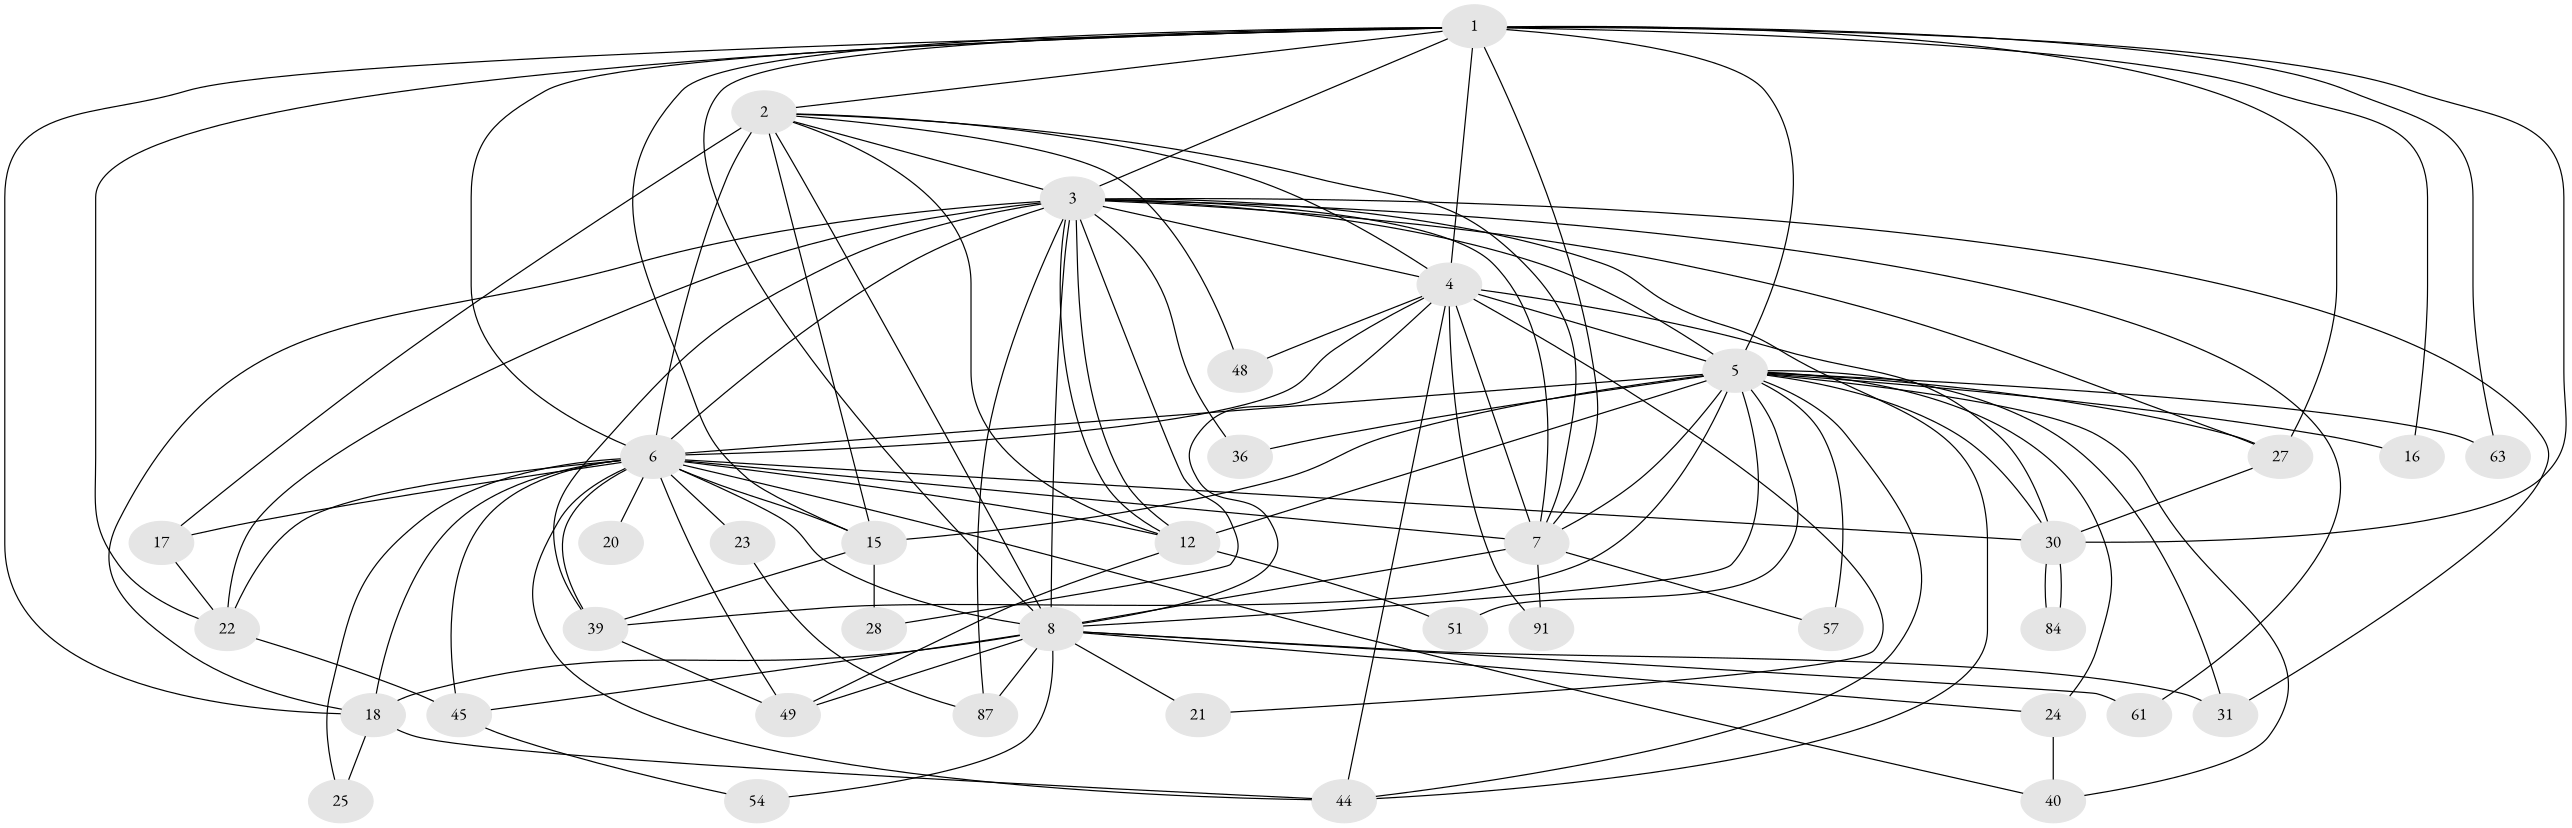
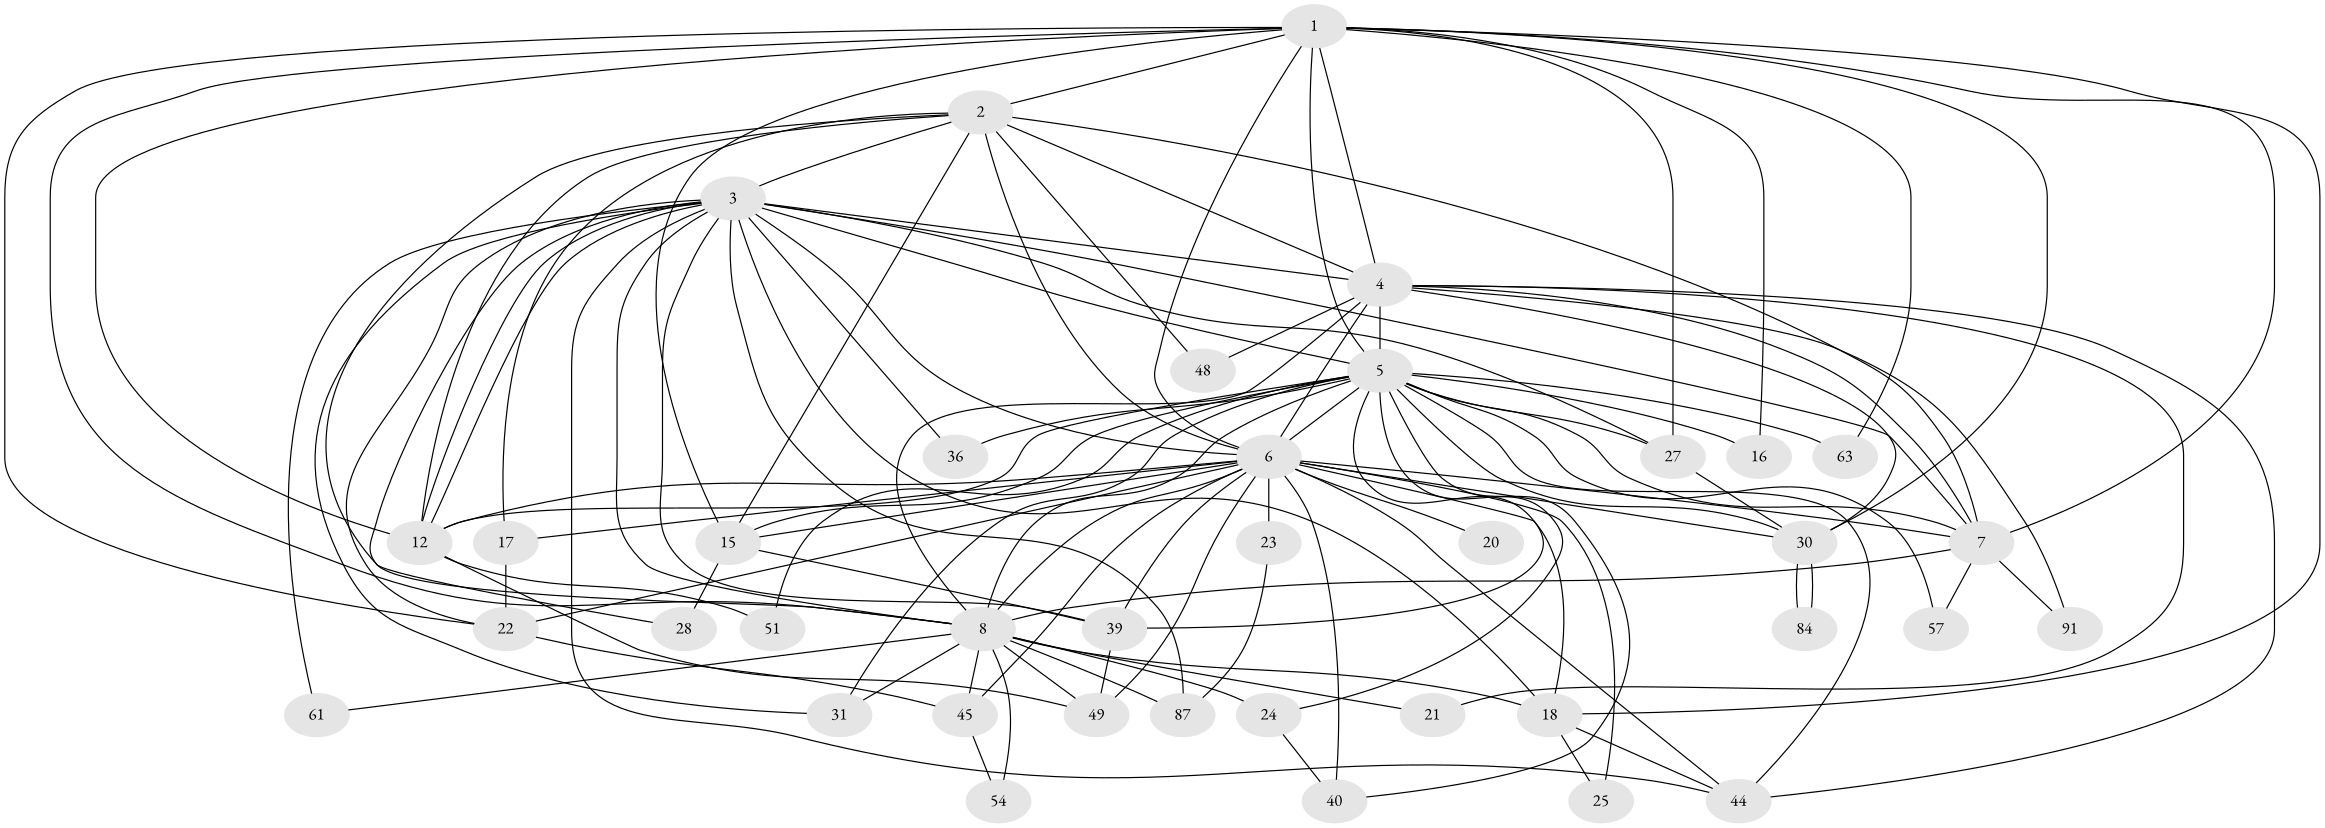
(1274, 112) -> (428, 90)
